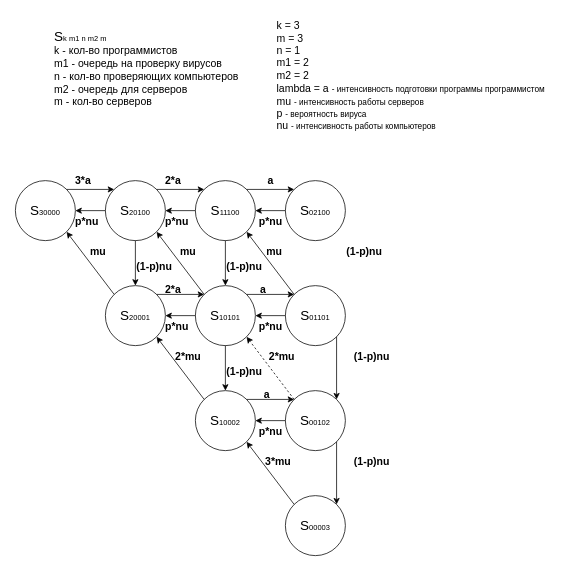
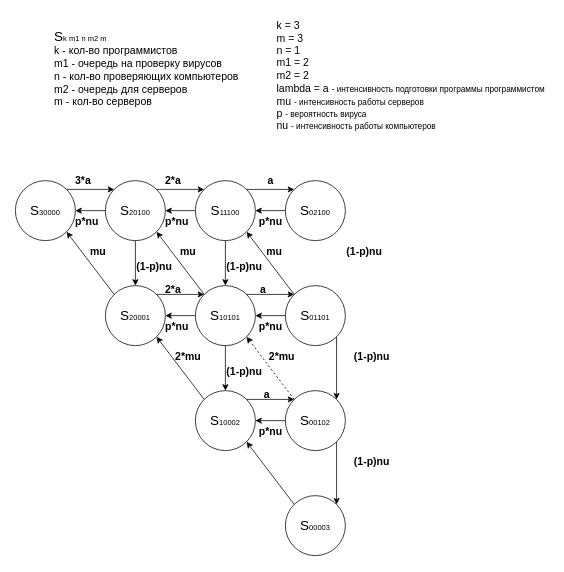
(278, 462) -> none
